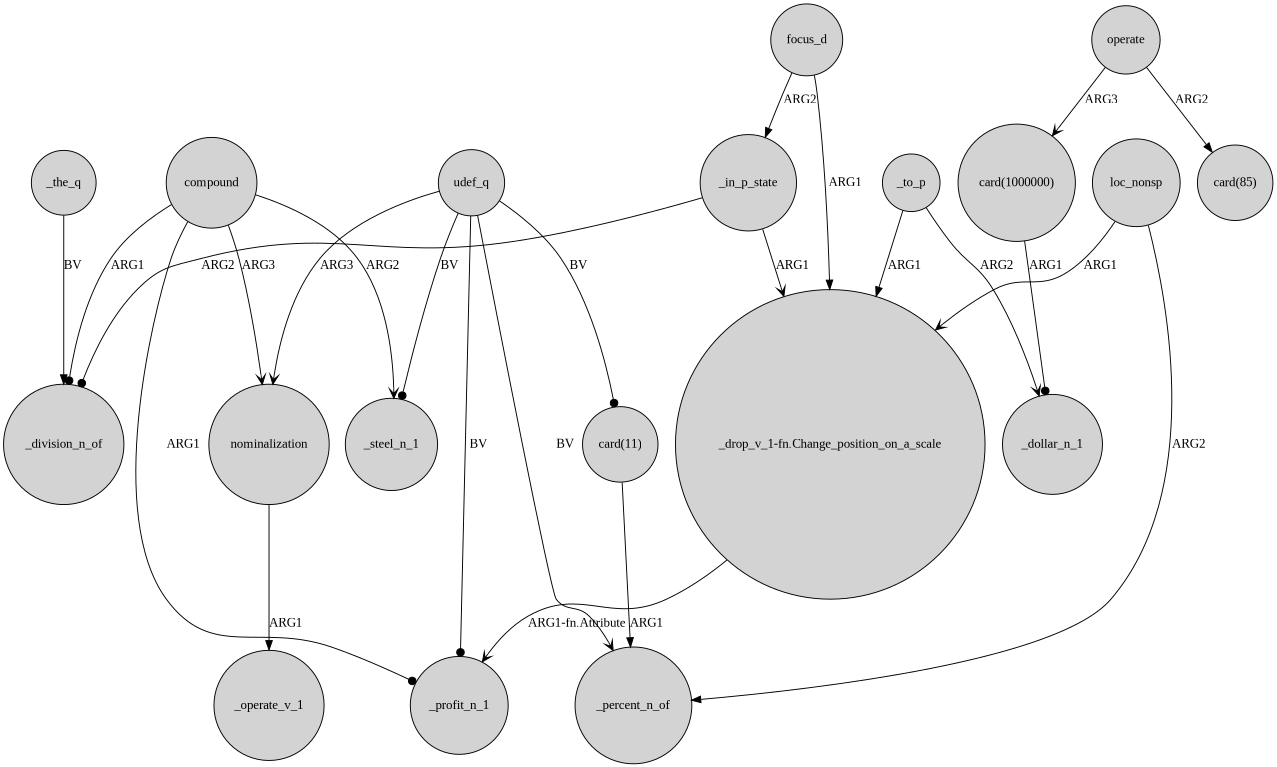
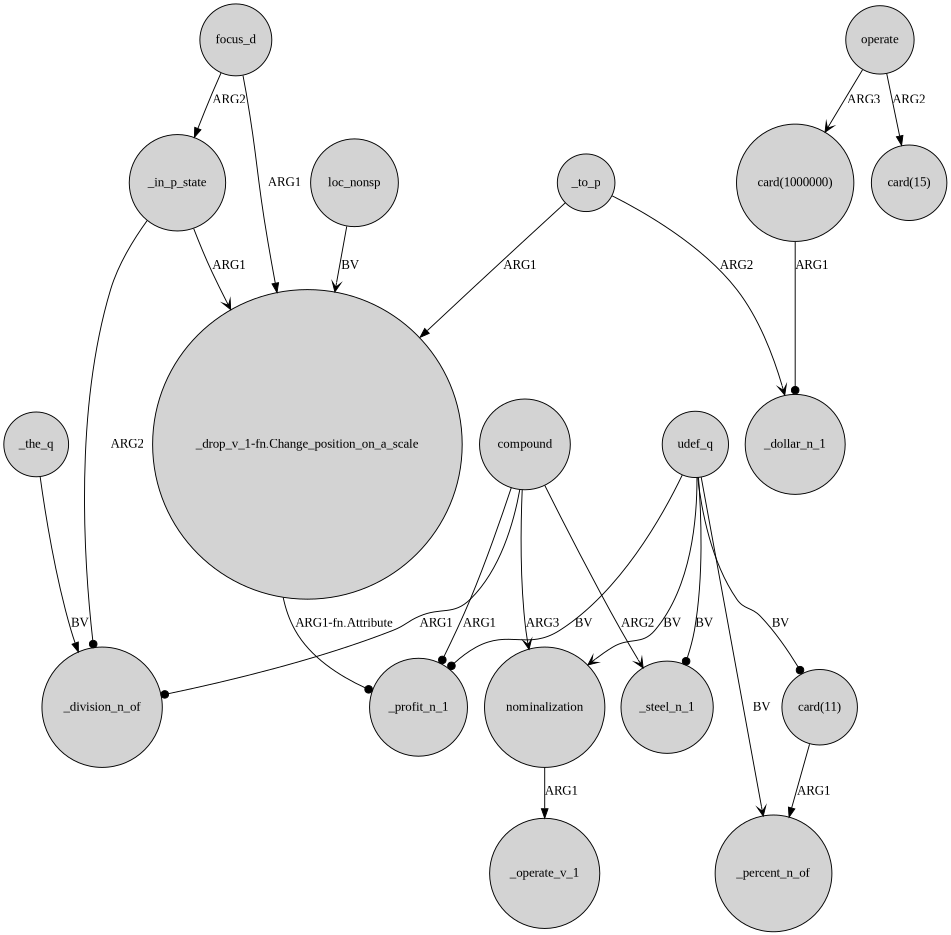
(1235, 183) -> (909, 183)
(337, 266) -> (672, 623)
(1101, 266) -> (350, 266)
(605, 607) -> (310, 650)
(1096, 611) -> none
